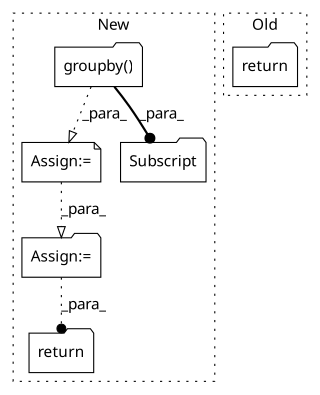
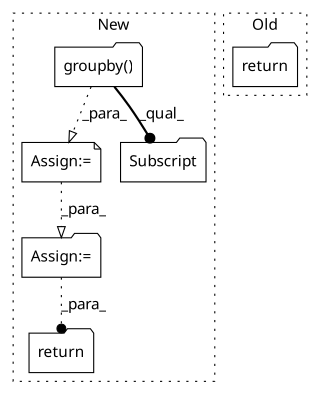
(162, 115) -> (162, 115)
